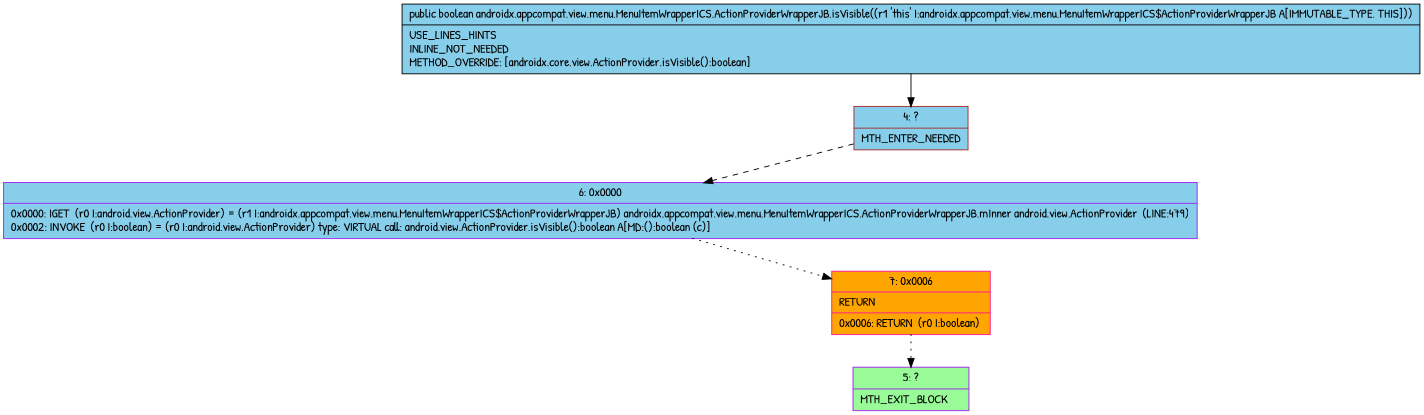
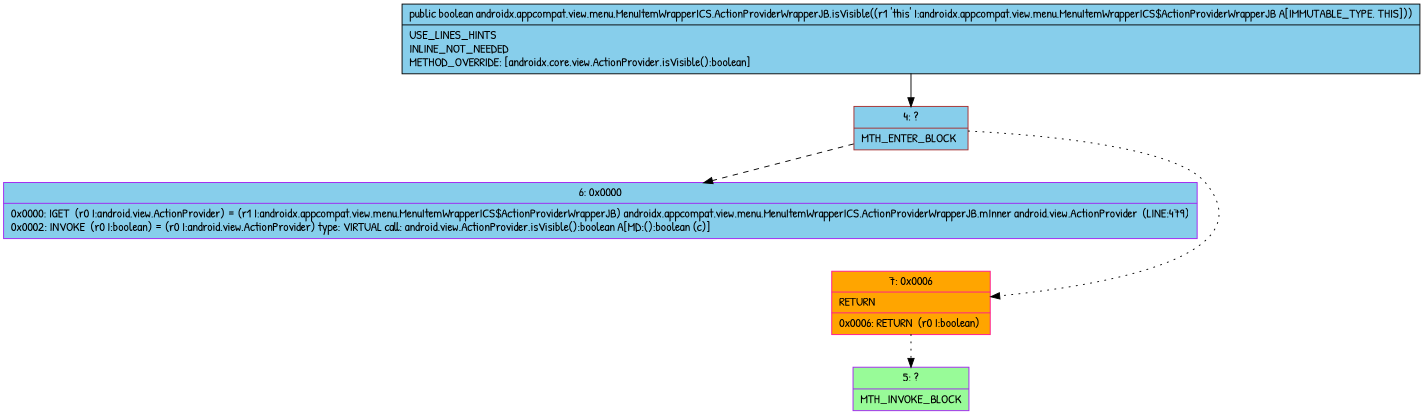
(911, 139) -> (909, 139)
(758, 257) -> (1213, 197)
(904, 399) -> (911, 399)
